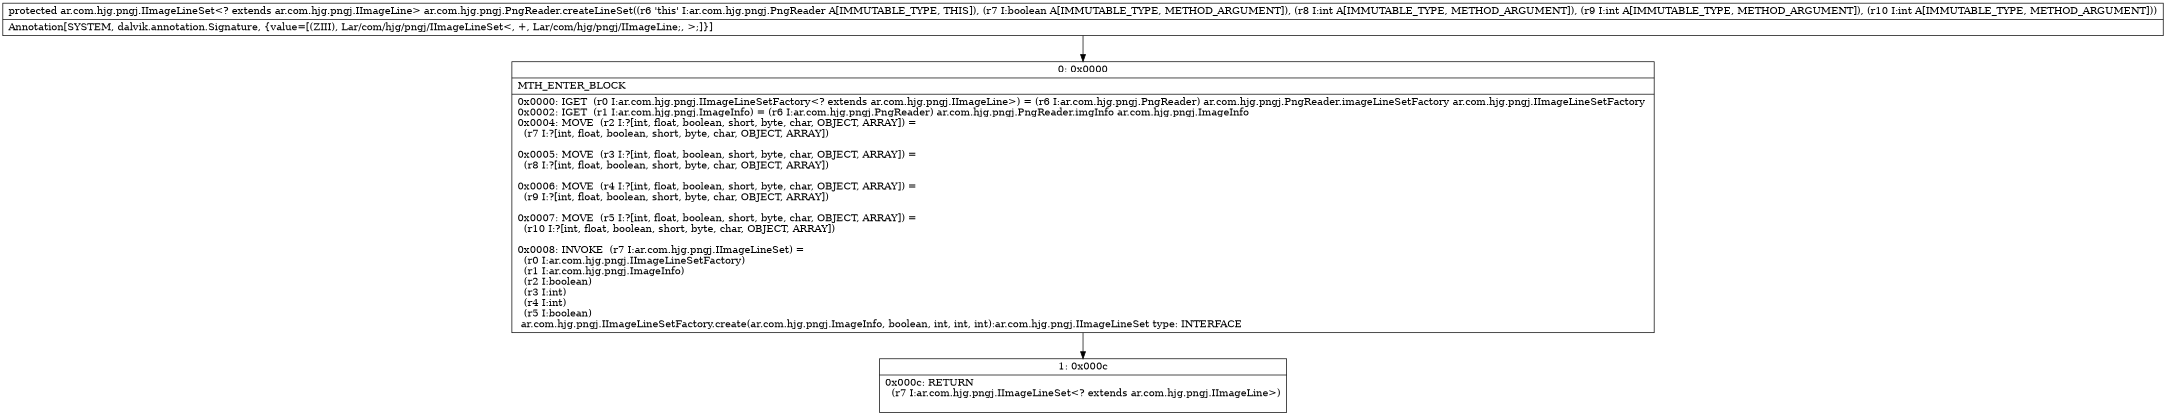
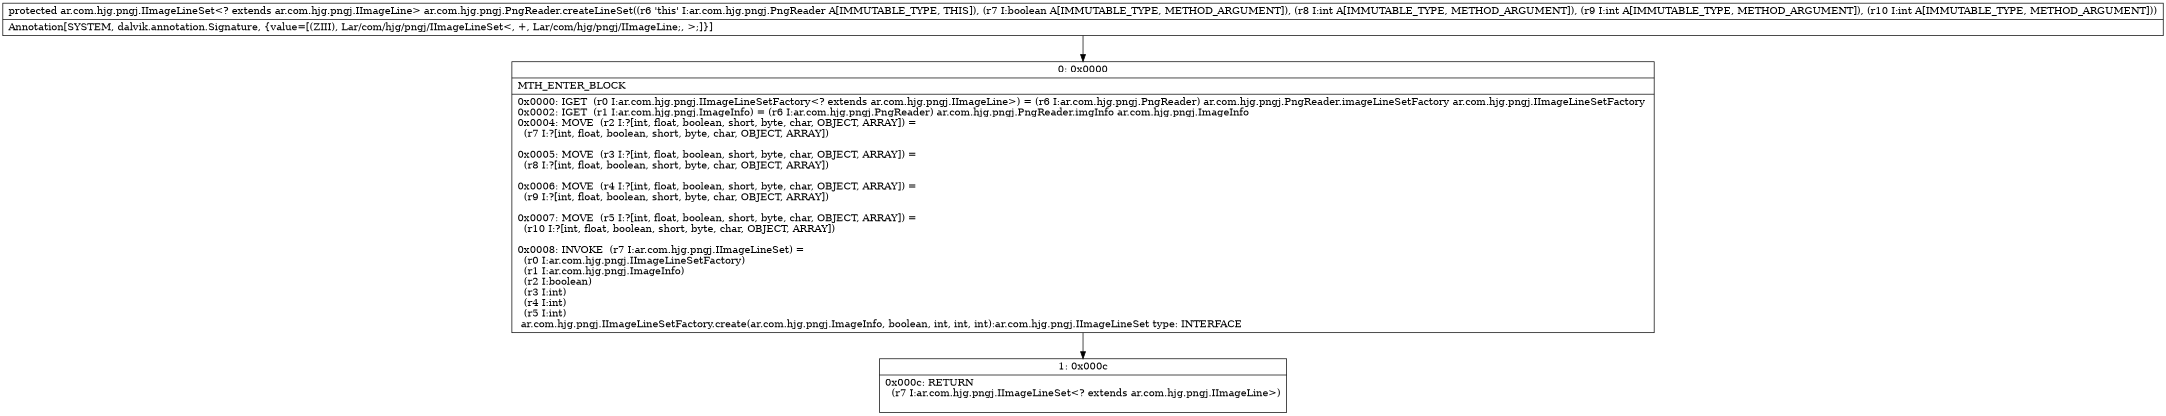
(555, 314) -> (542, 314)
